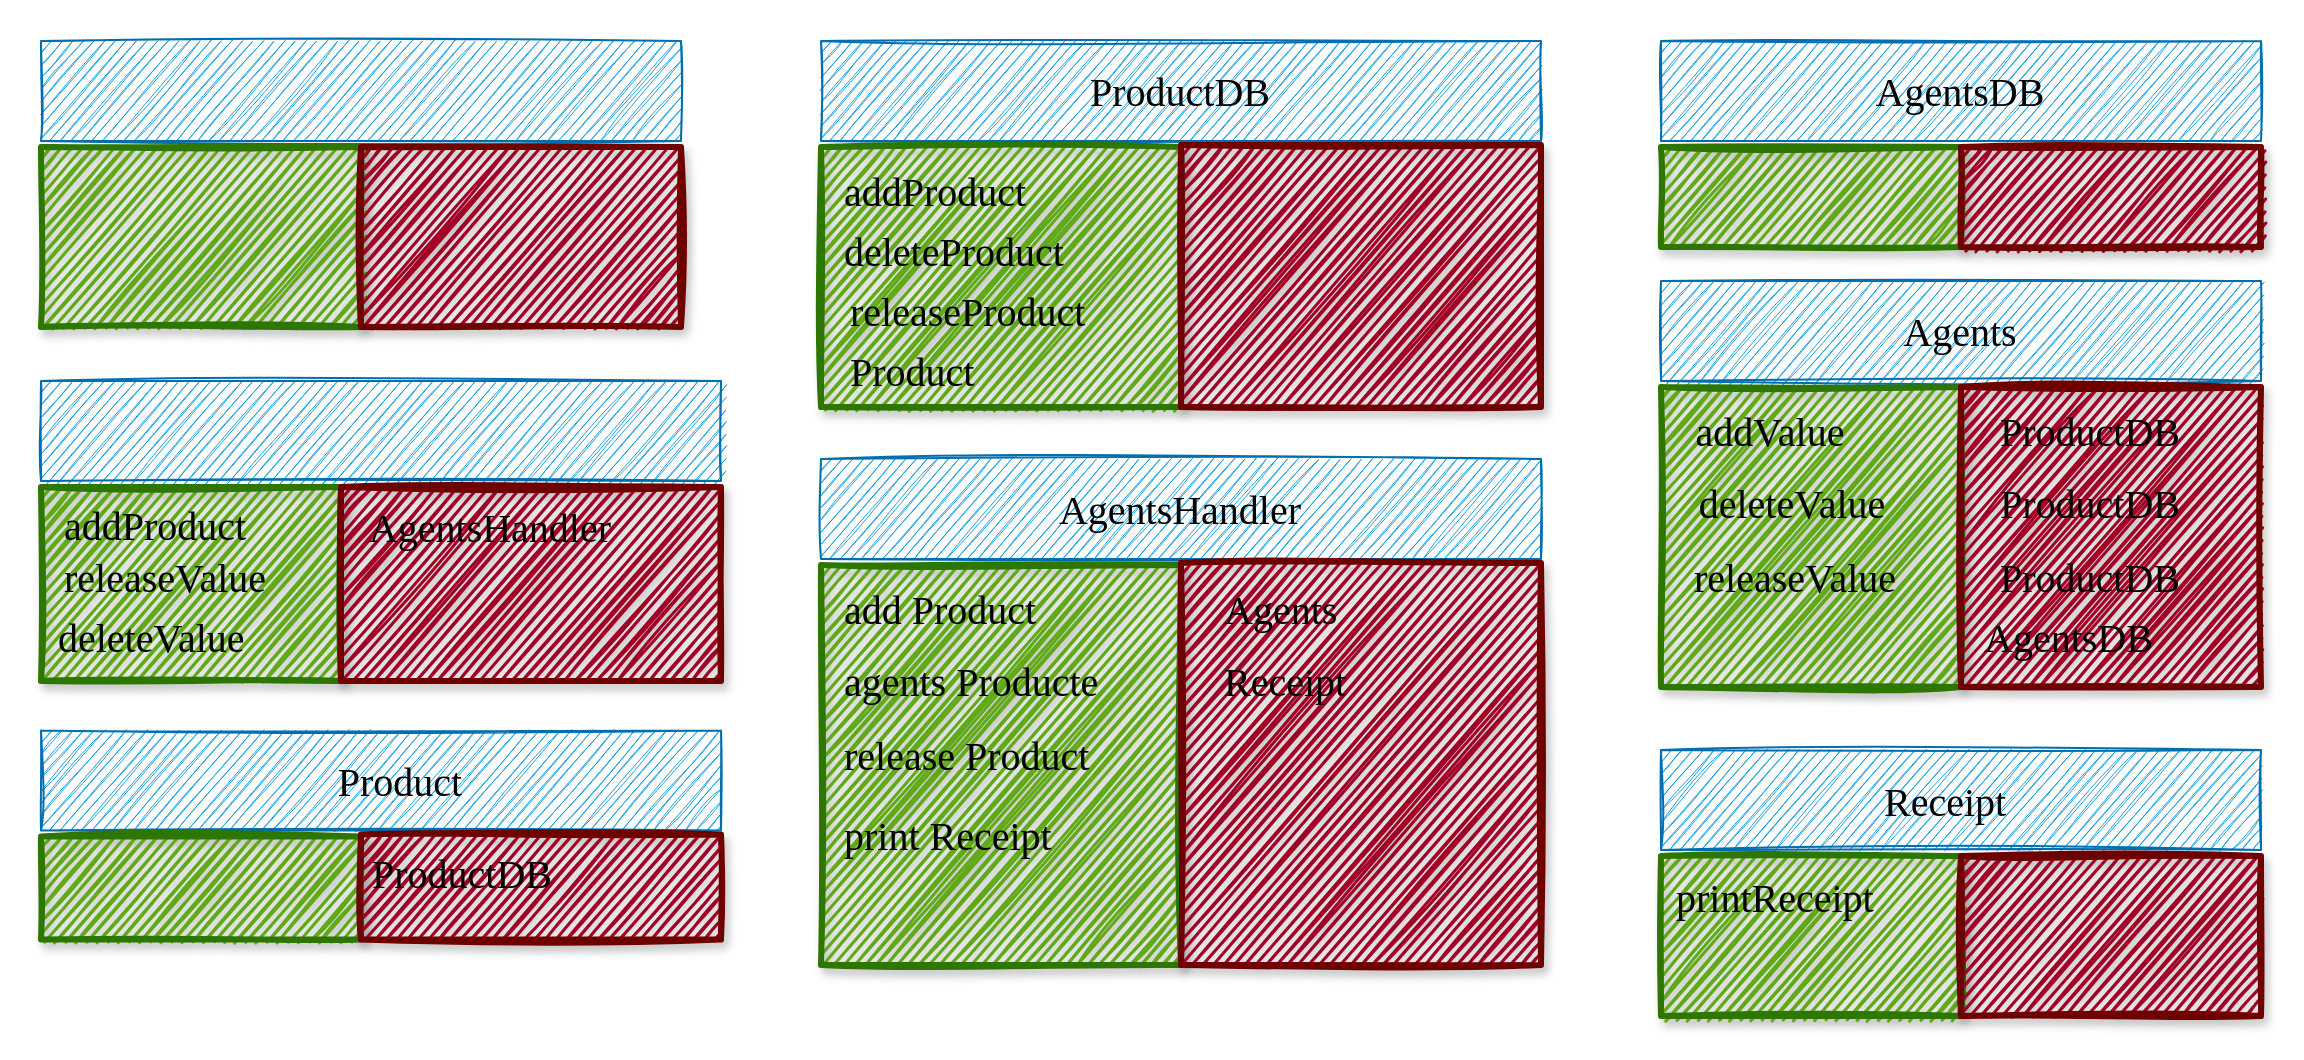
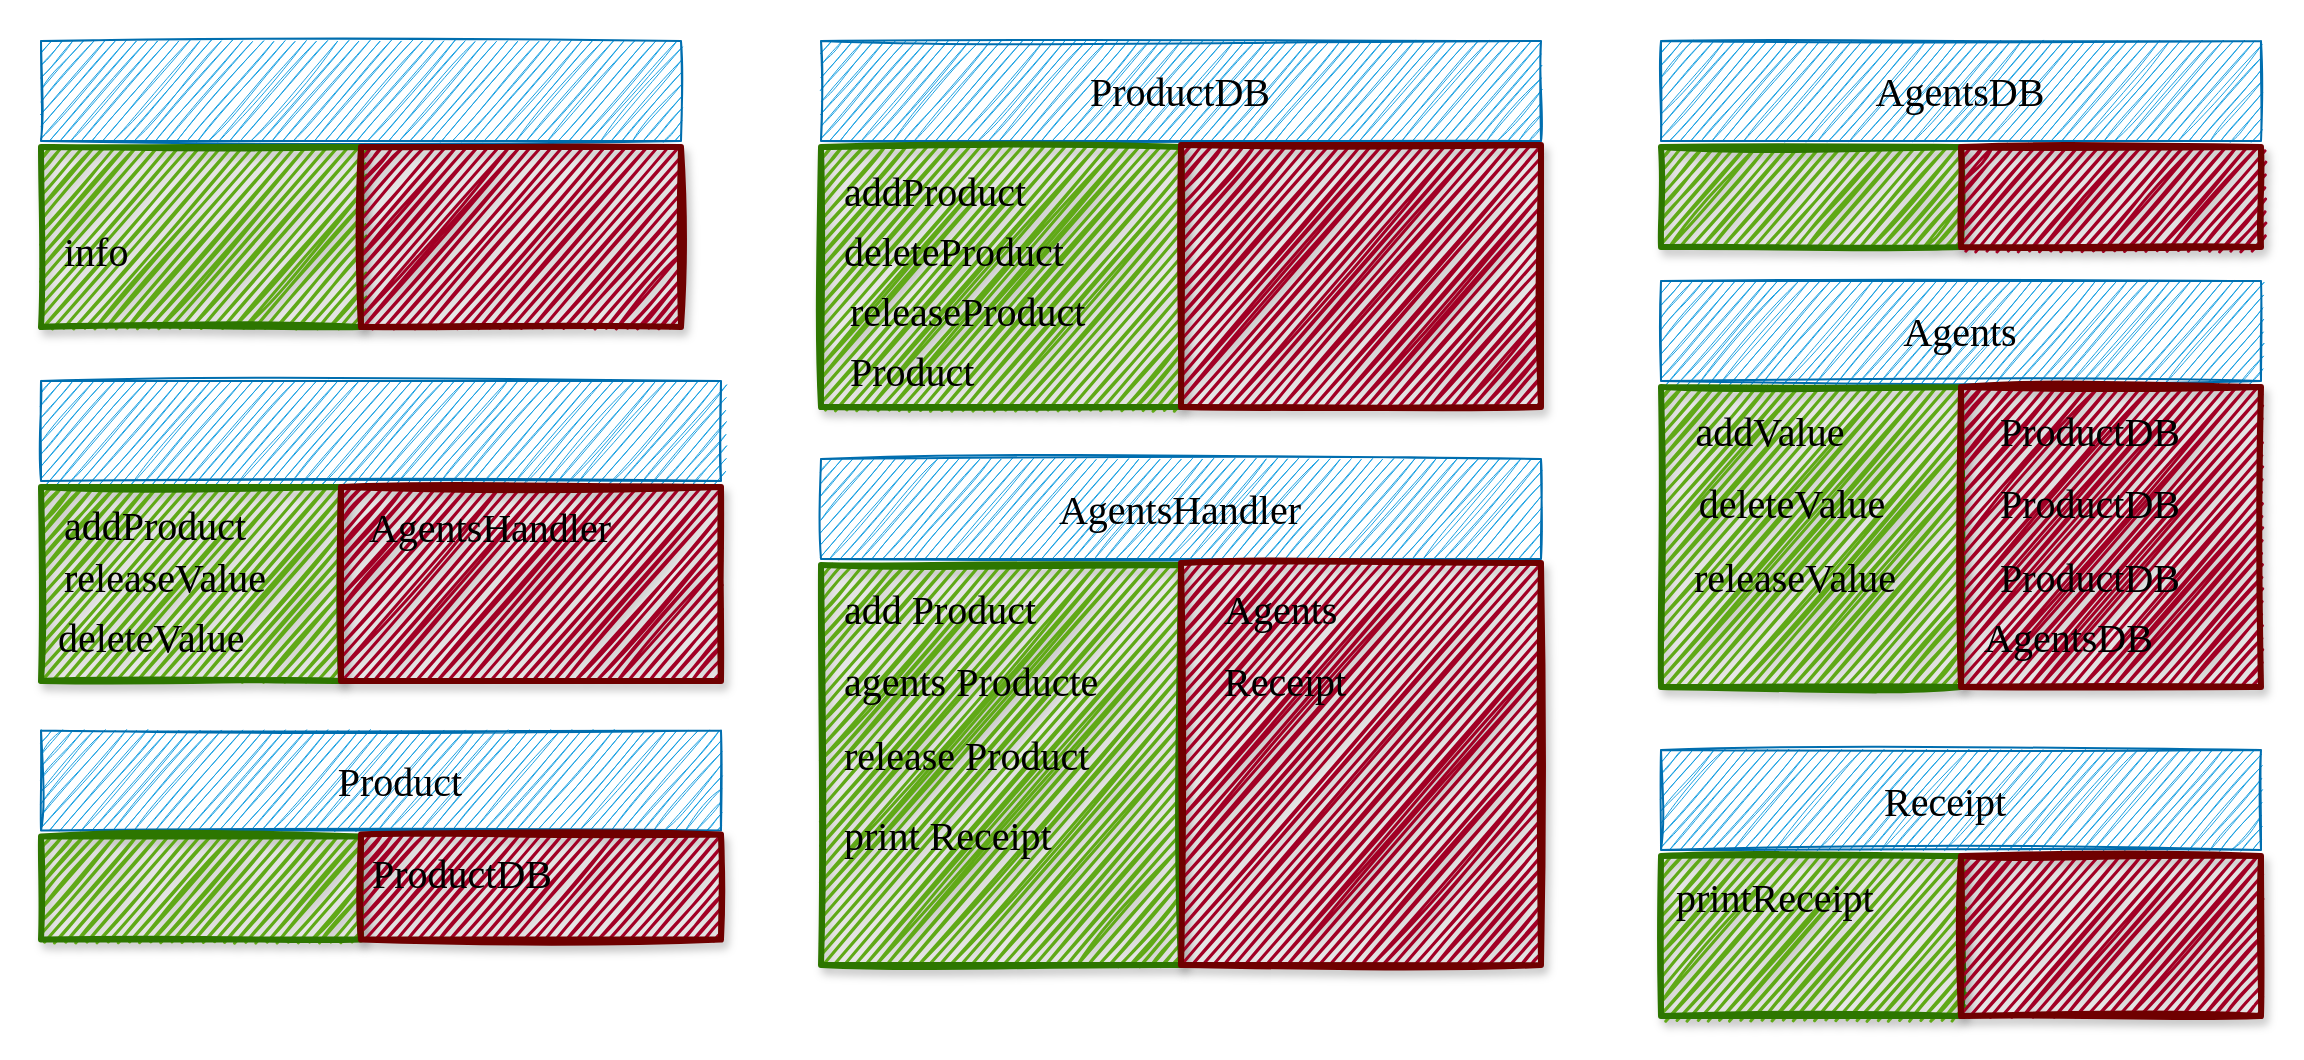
none -> (191, 251)
